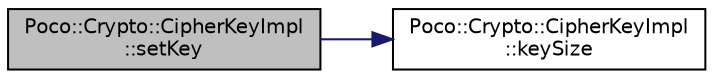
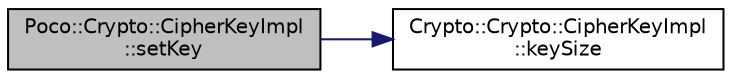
(549, 39) -> (558, 39)
